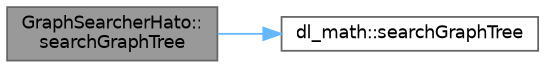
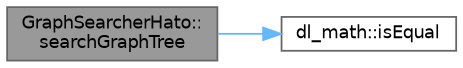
(410, 34) -> (369, 34)
